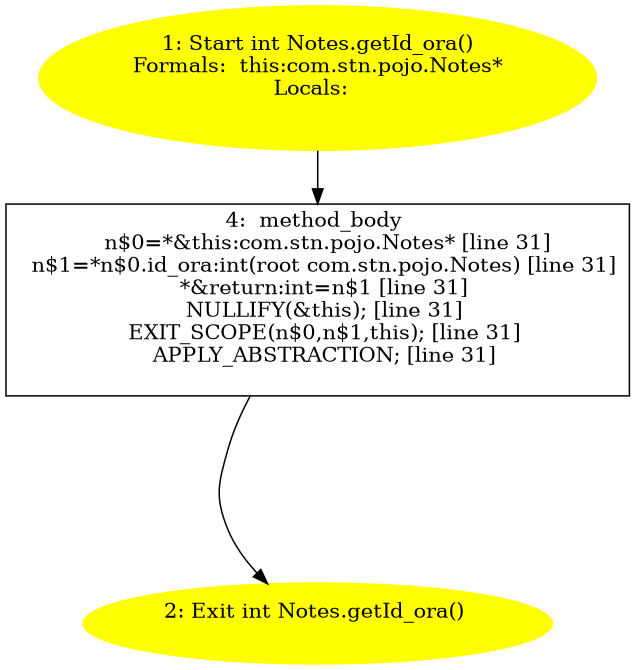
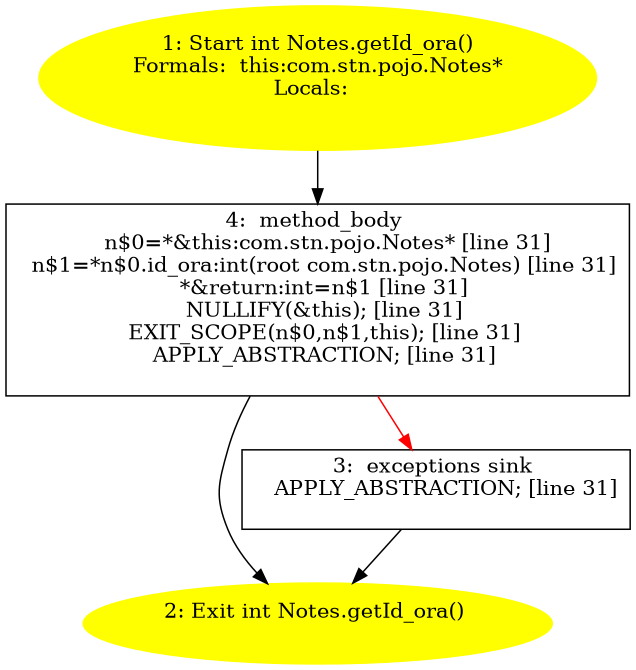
none -> (436, 490)
